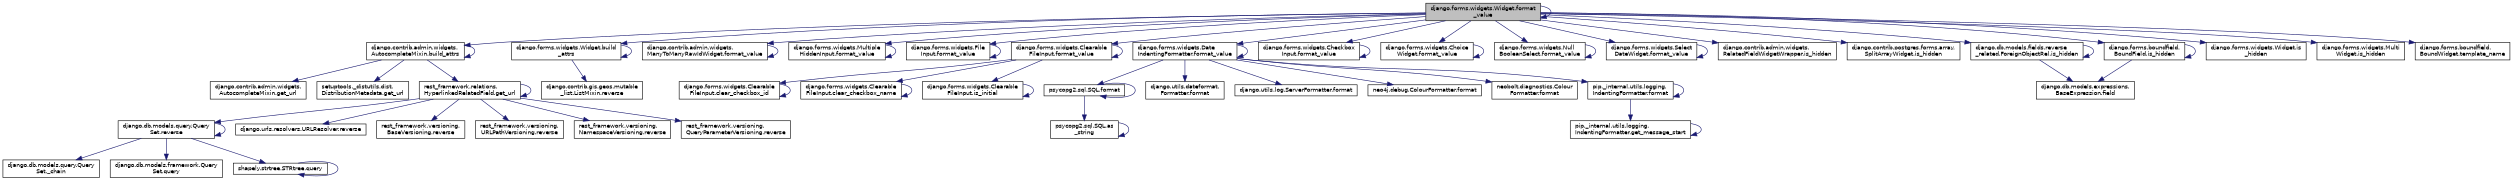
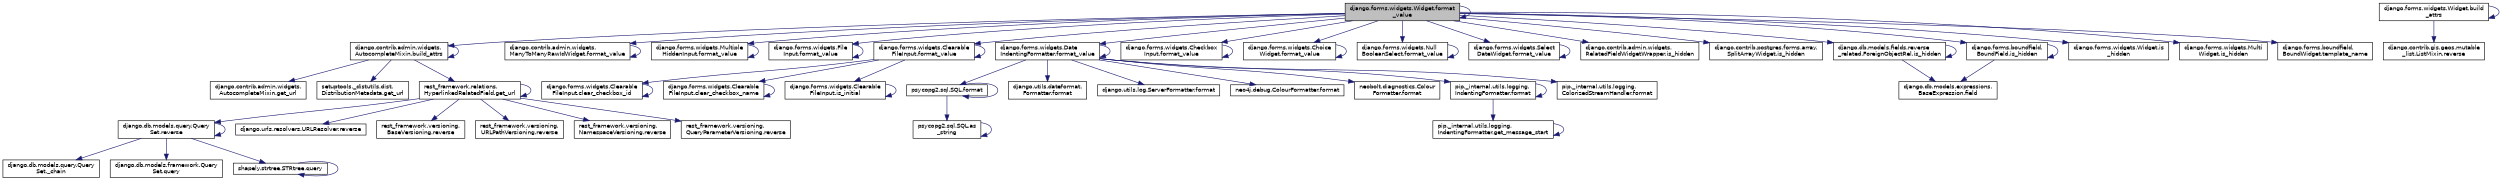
(1026, 22) -> none
none -> (1607, 90)
